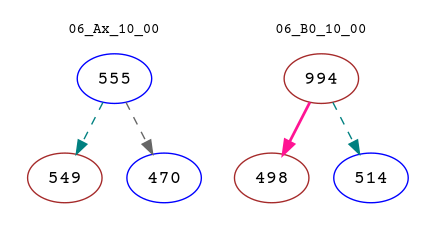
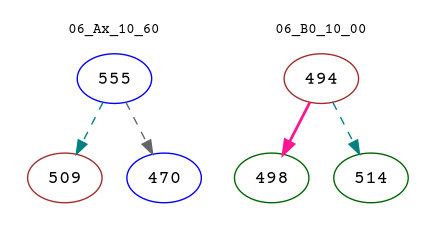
(114, 30) -> (114, 30)
(321, 79) -> (321, 79)
(65, 178) -> (65, 178)
(272, 178) -> (272, 178)
(371, 178) -> (371, 178)
